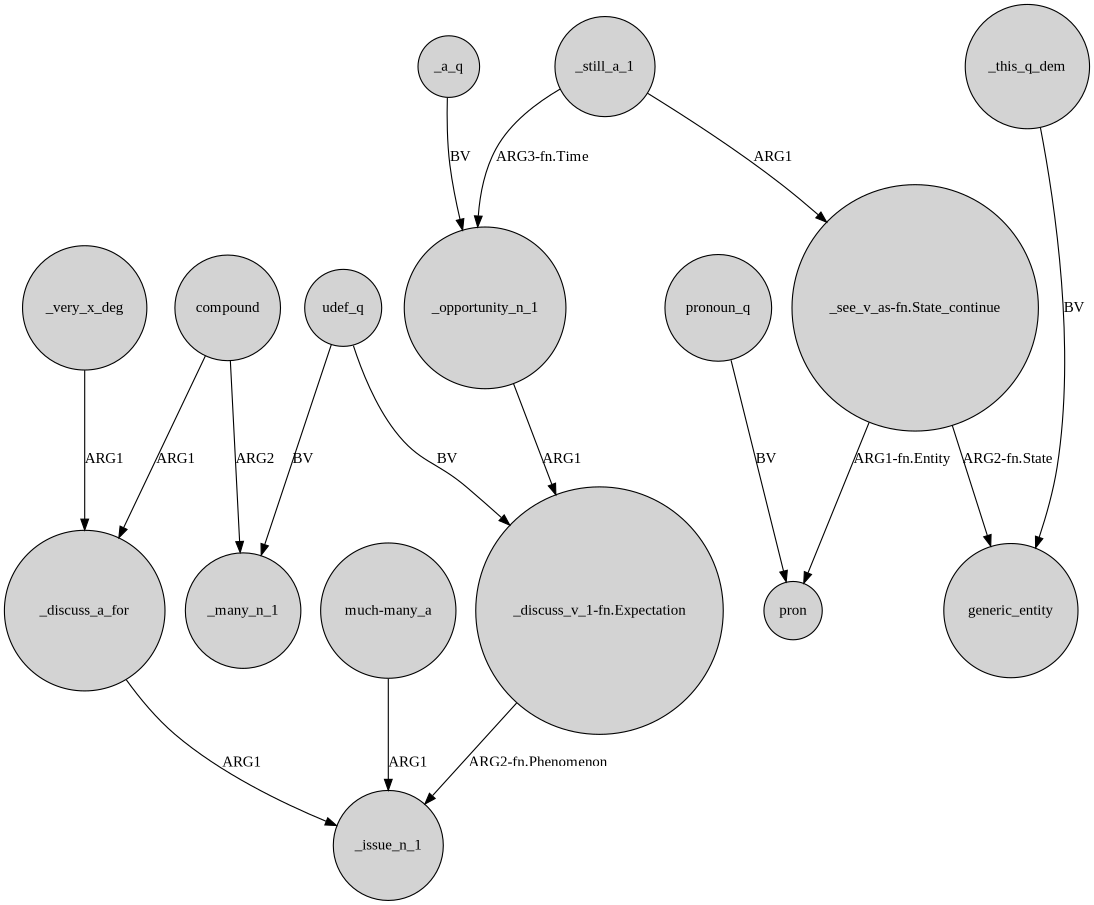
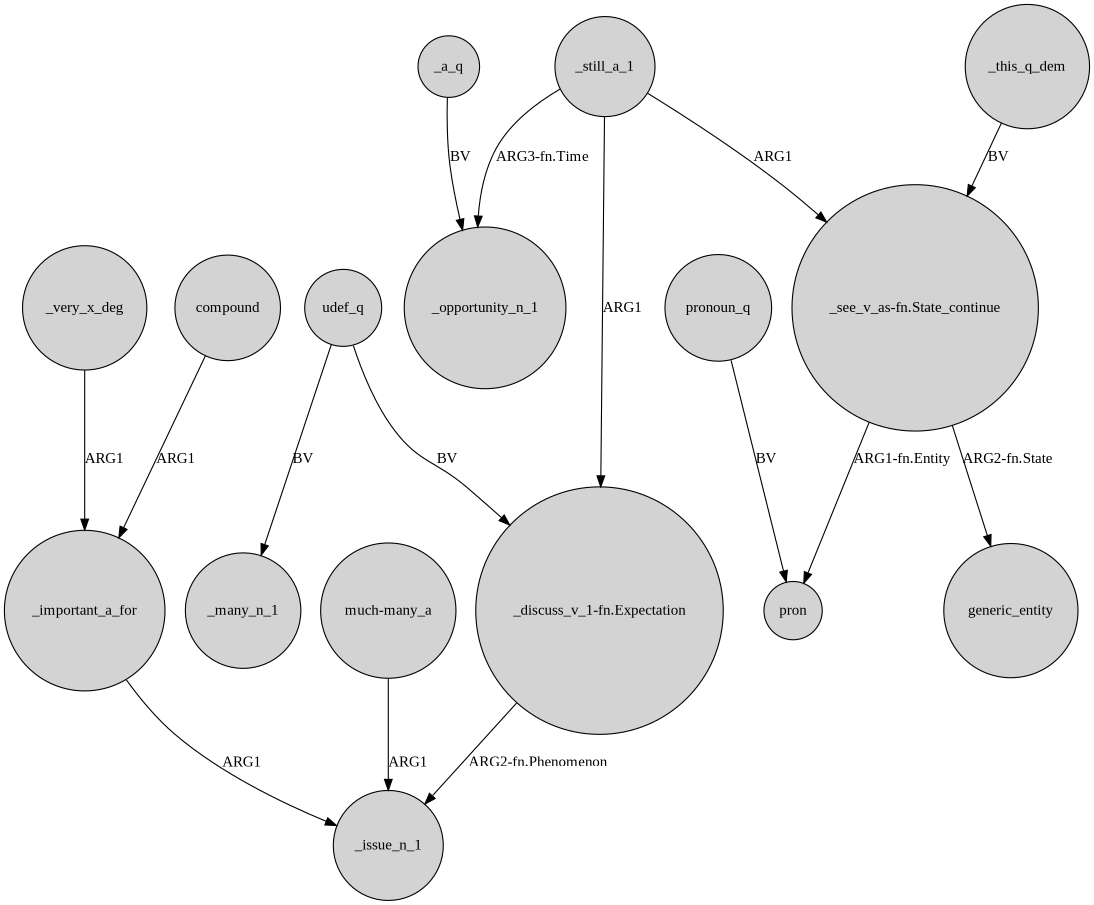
(1064, 333) -> (987, 155)
(533, 434) -> (603, 296)
(235, 451) -> none
(85, 611) -> (85, 611)
